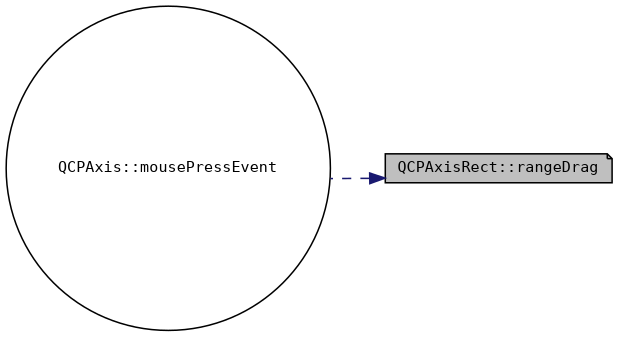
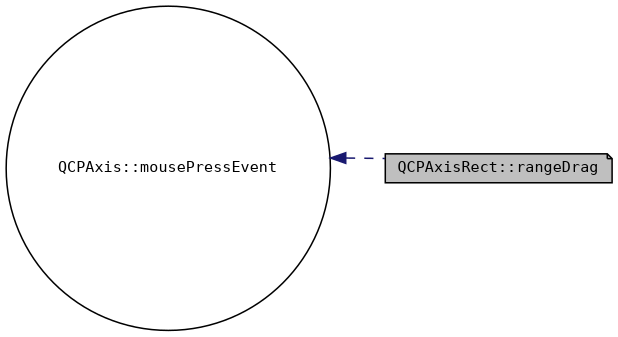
(350, 179) -> (366, 158)
